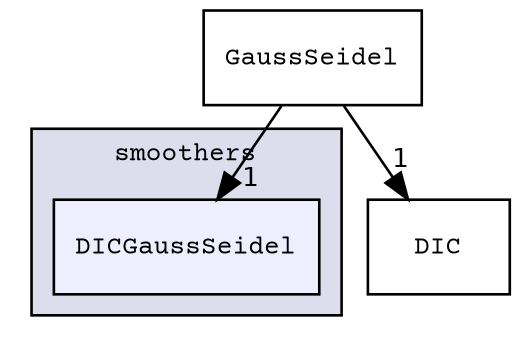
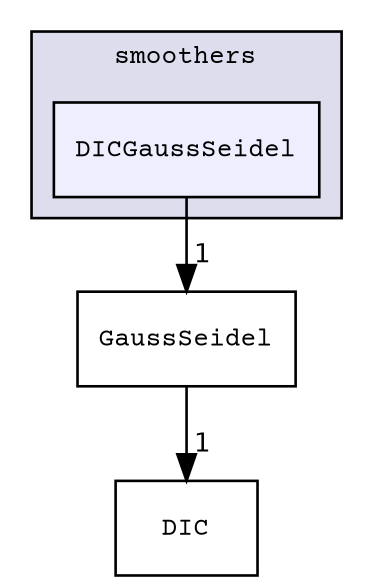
(254, 145) -> (187, 235)
